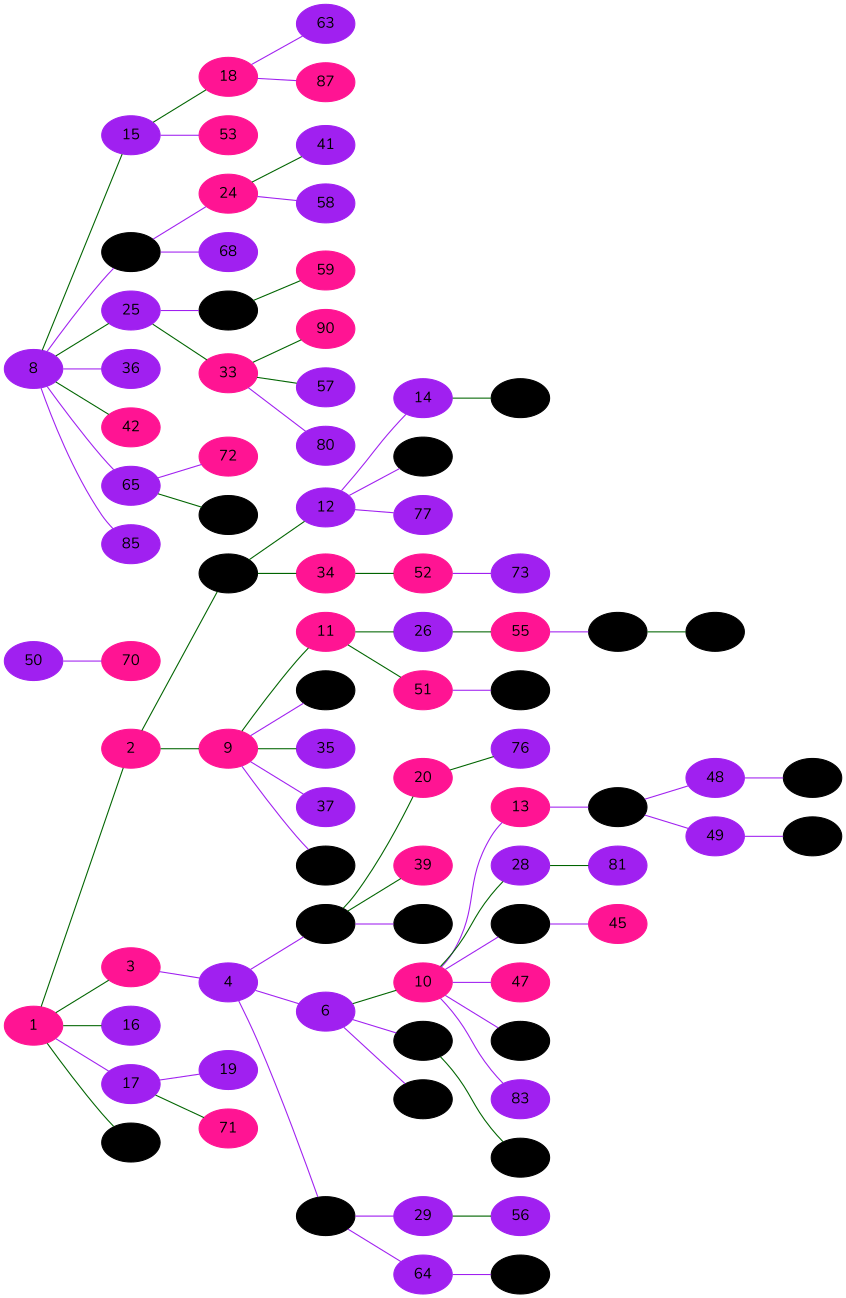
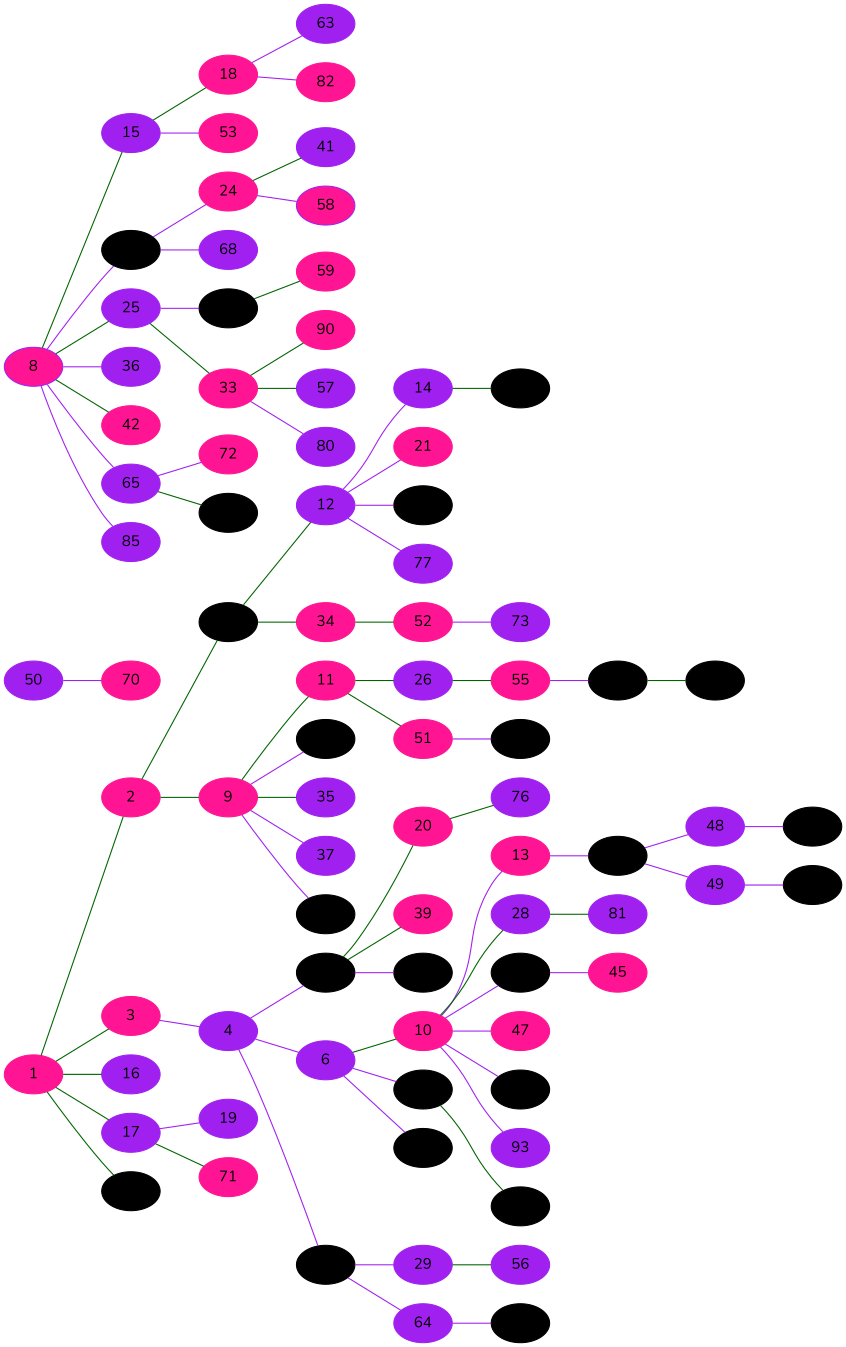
(326, 82) -> (326, 82)
(326, 203) -> (326, 206)
(34, 369) -> (34, 367)
none -> (423, 447)
(82, 1055) -> (82, 1104)
(520, 1099) -> (520, 1148)
